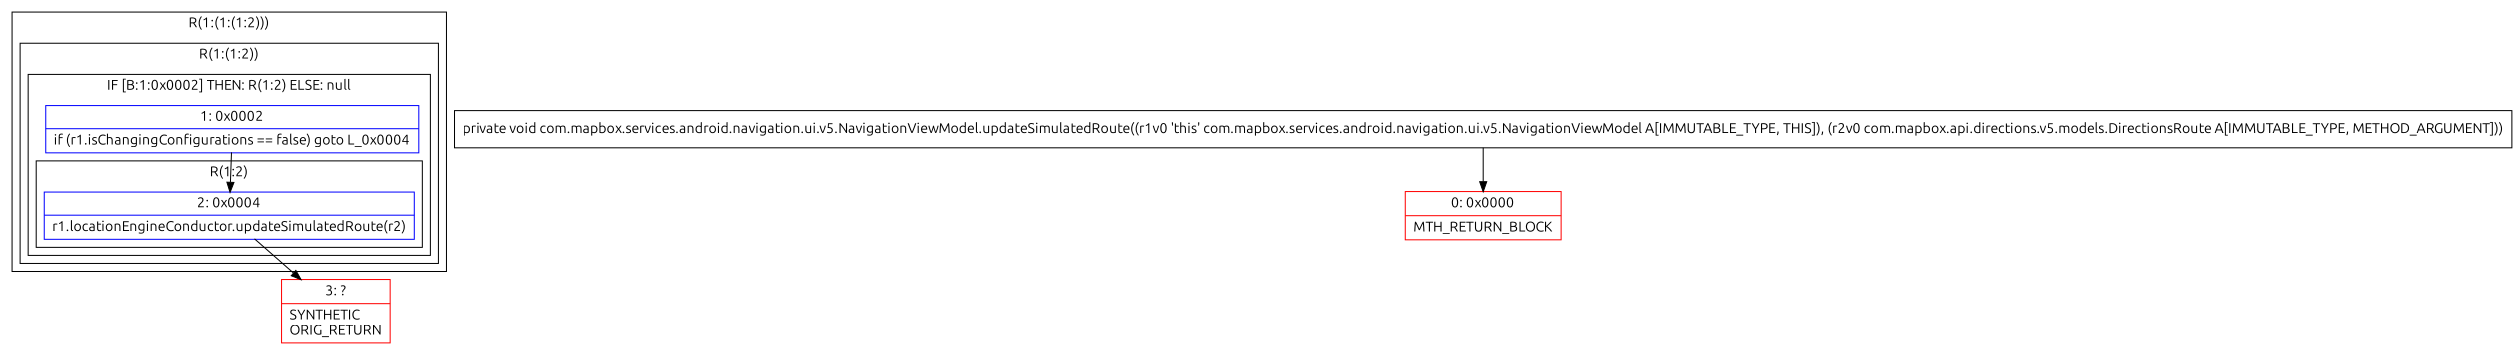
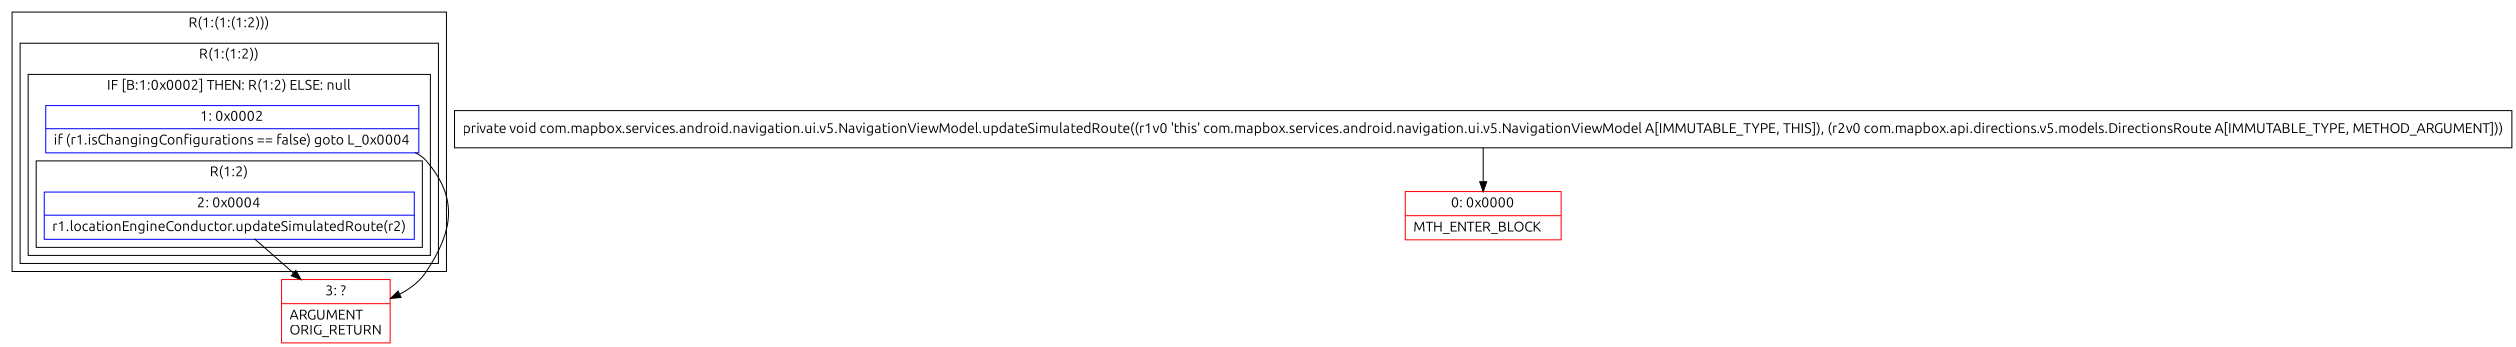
(231, 167) -> (447, 226)
(1483, 227) -> (1477, 227)
(325, 315) -> (326, 315)
